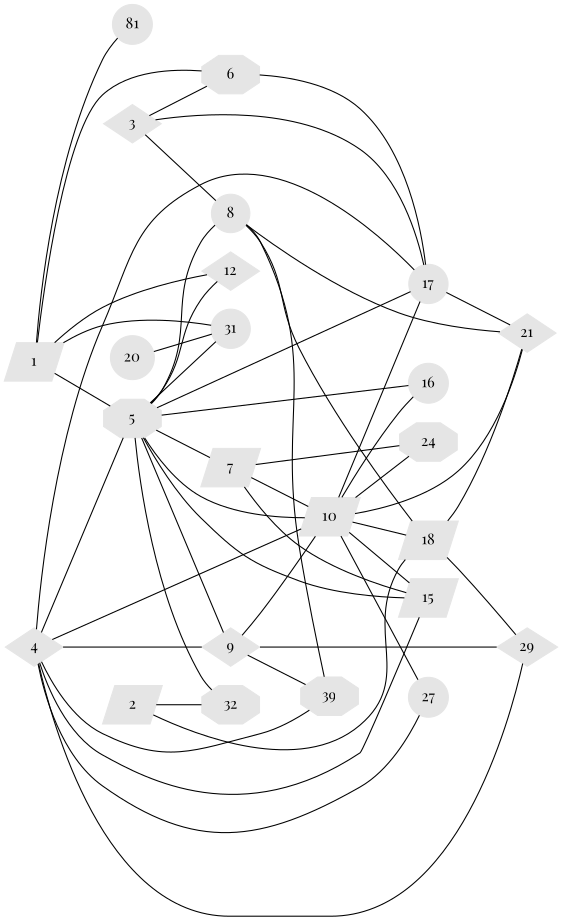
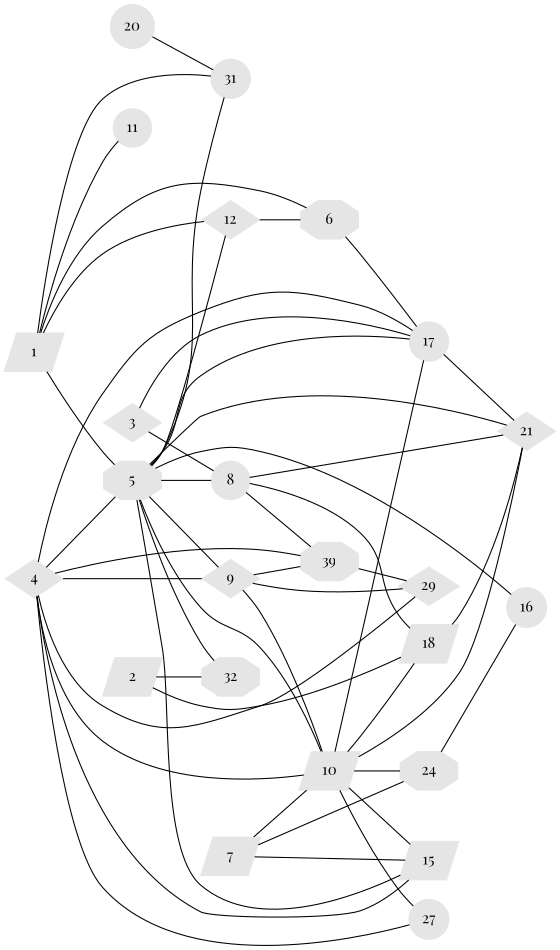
(132, 24) -> (132, 128)
(178, 101) -> (280, 220)
(379, 440) -> (478, 688)
(183, 444) -> (319, 396)
(482, 595) -> (390, 577)
